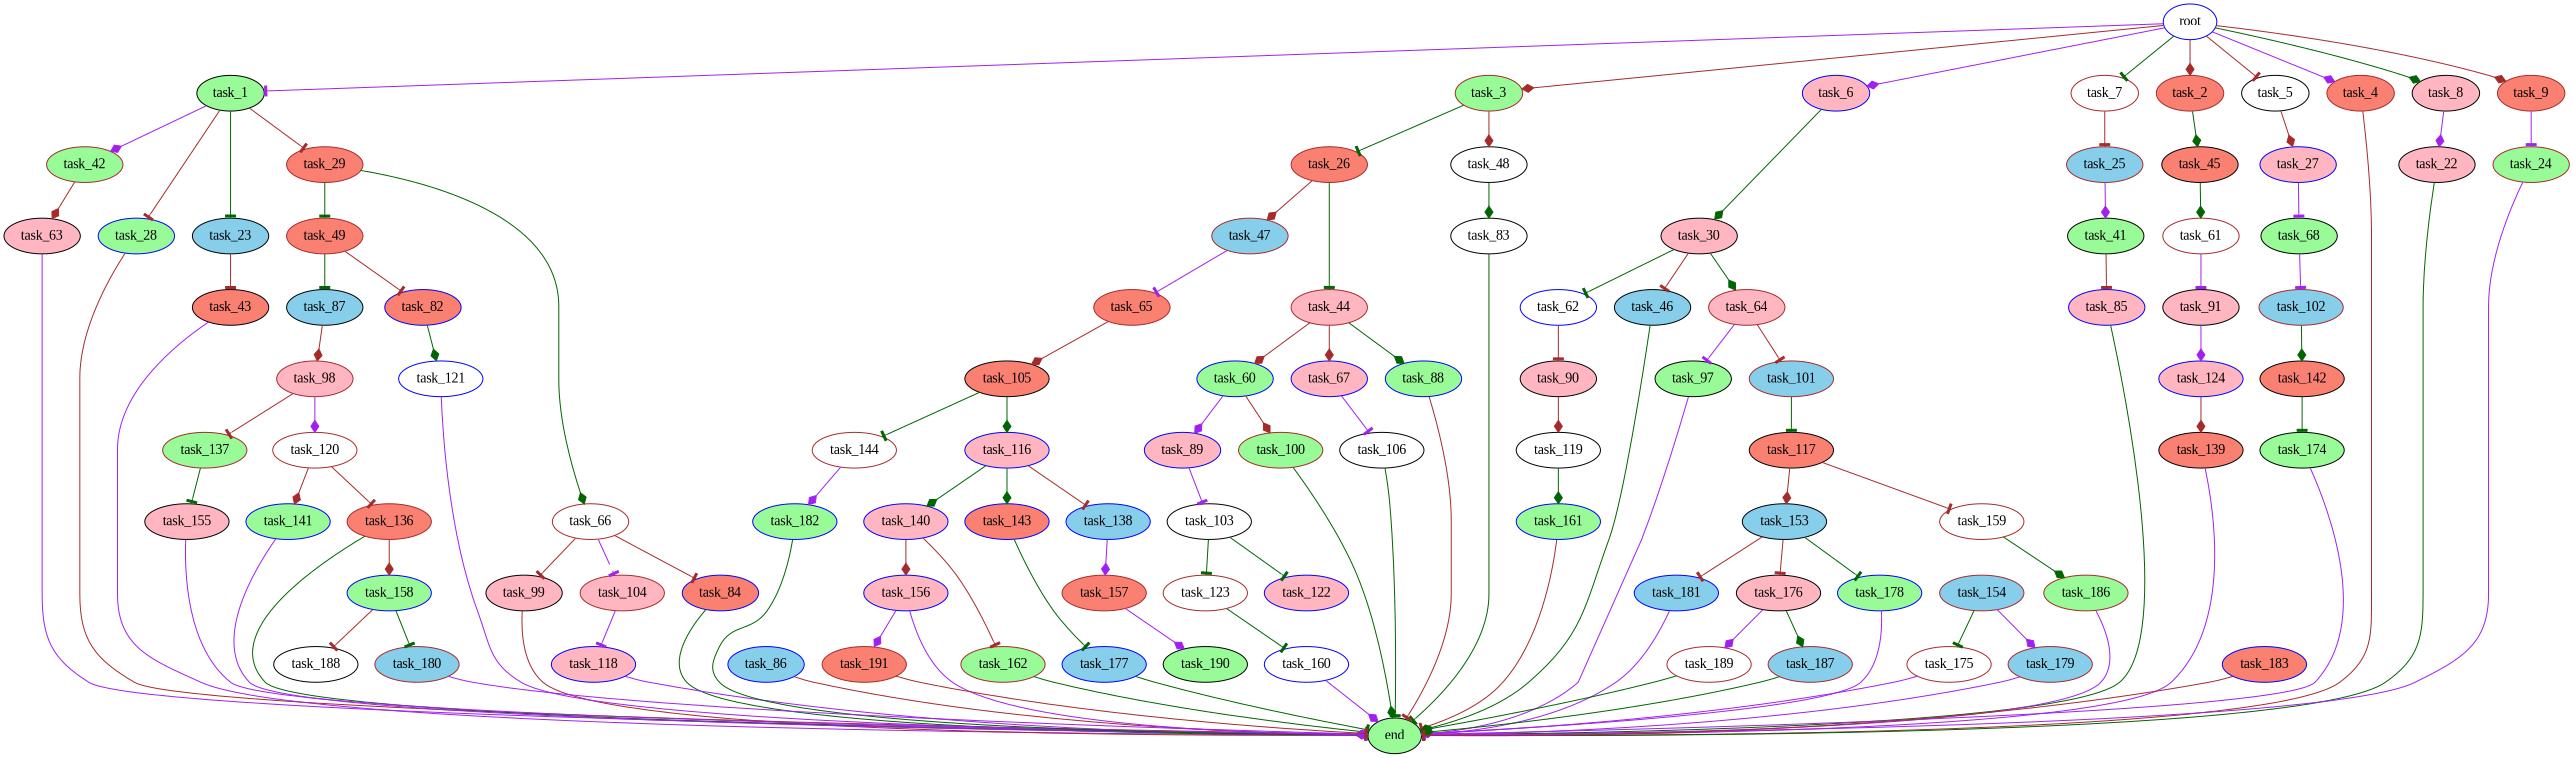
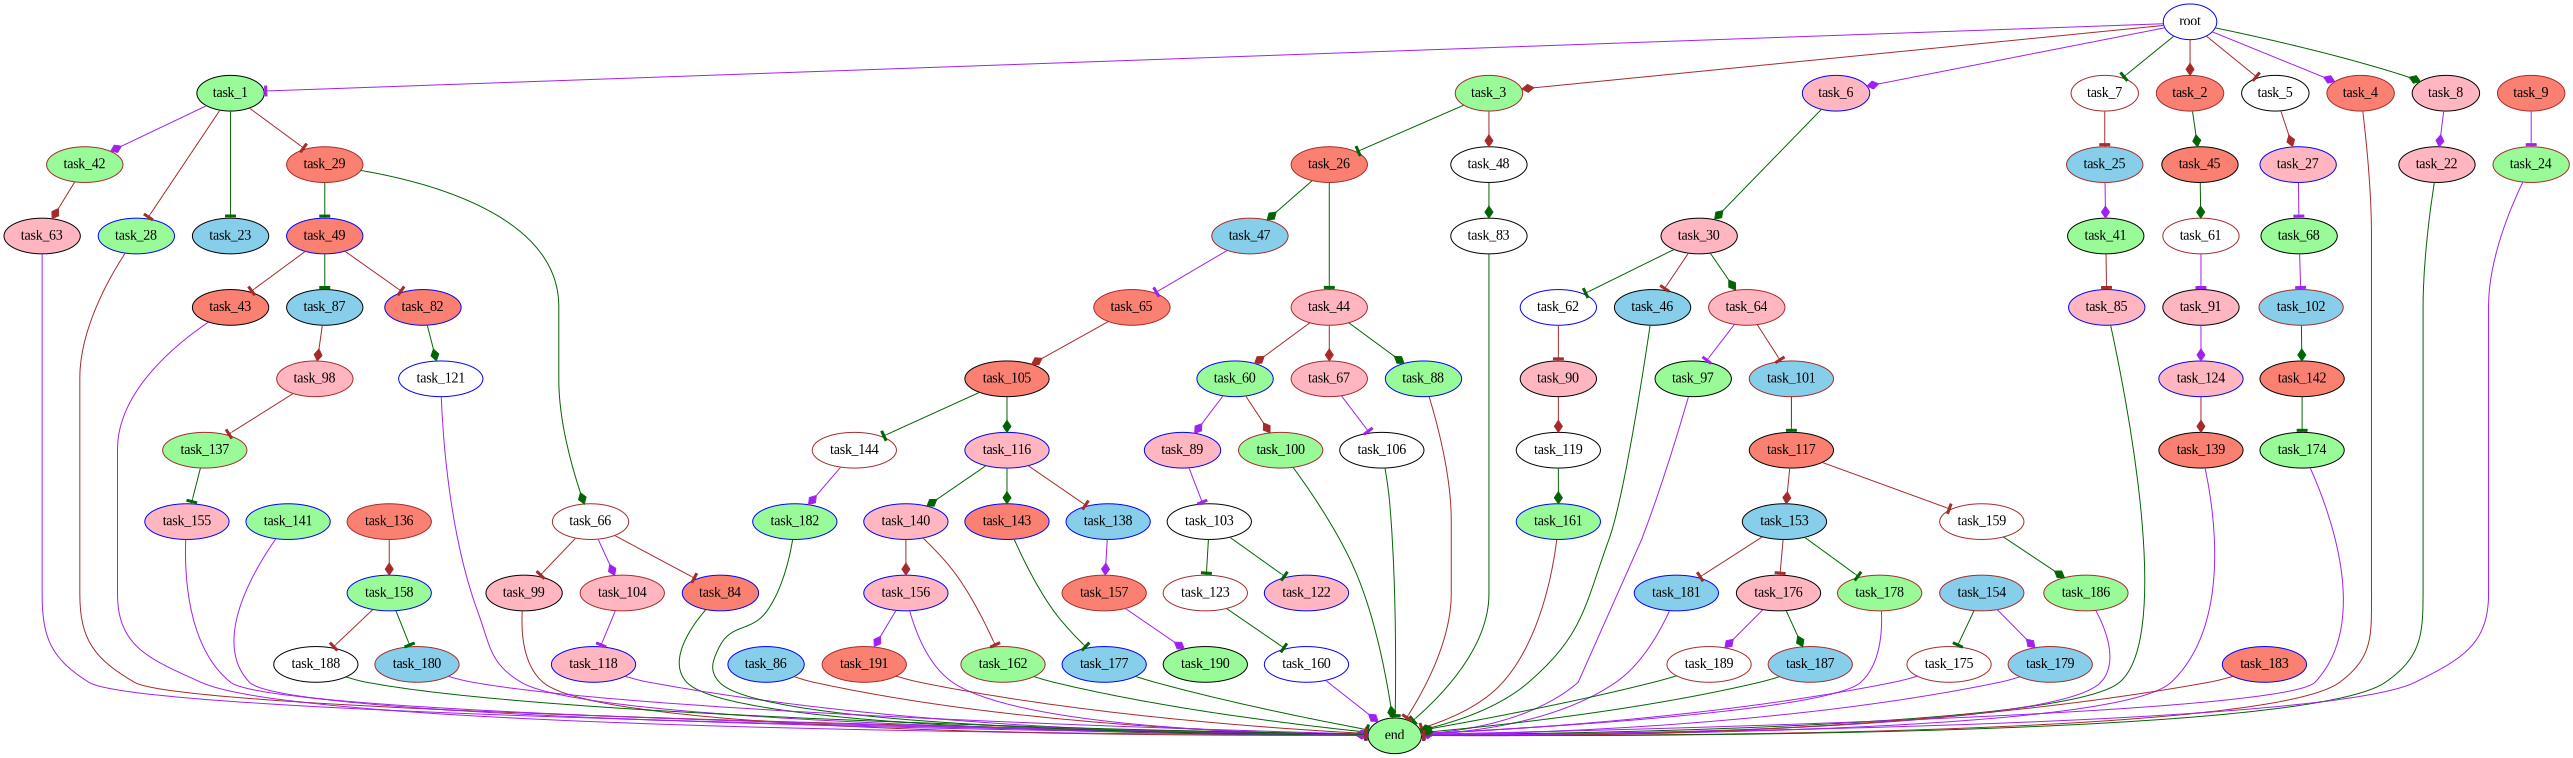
(2357, 46) -> none
(1294, 196) -> (1294, 196)
(325, 236) -> (325, 236)
(231, 269) -> (280, 270)
(1329, 379) -> (1329, 379)
(315, 450) -> none
(187, 522) -> (187, 522)
(604, 552) -> (604, 552)
(1880, 593) -> (1880, 593)
(2385, 690) -> (2385, 690)
(713, 721) -> (853, 720)
